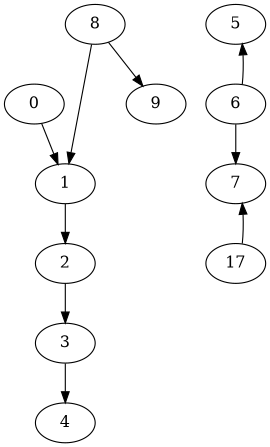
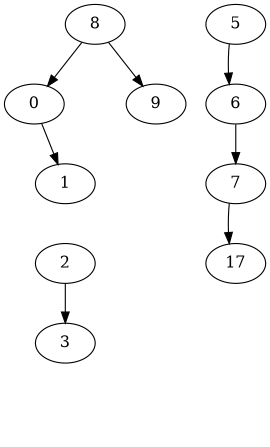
(243, 70) -> (228, 58)
(81, 98) -> (68, 60)
(65, 218) -> none
(243, 229) -> (228, 218)
(65, 423) -> none
